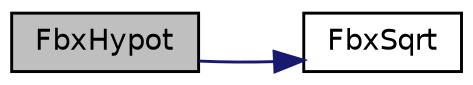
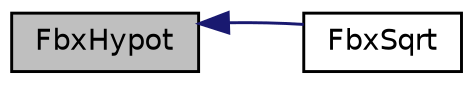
(237, 62) -> (266, 23)
